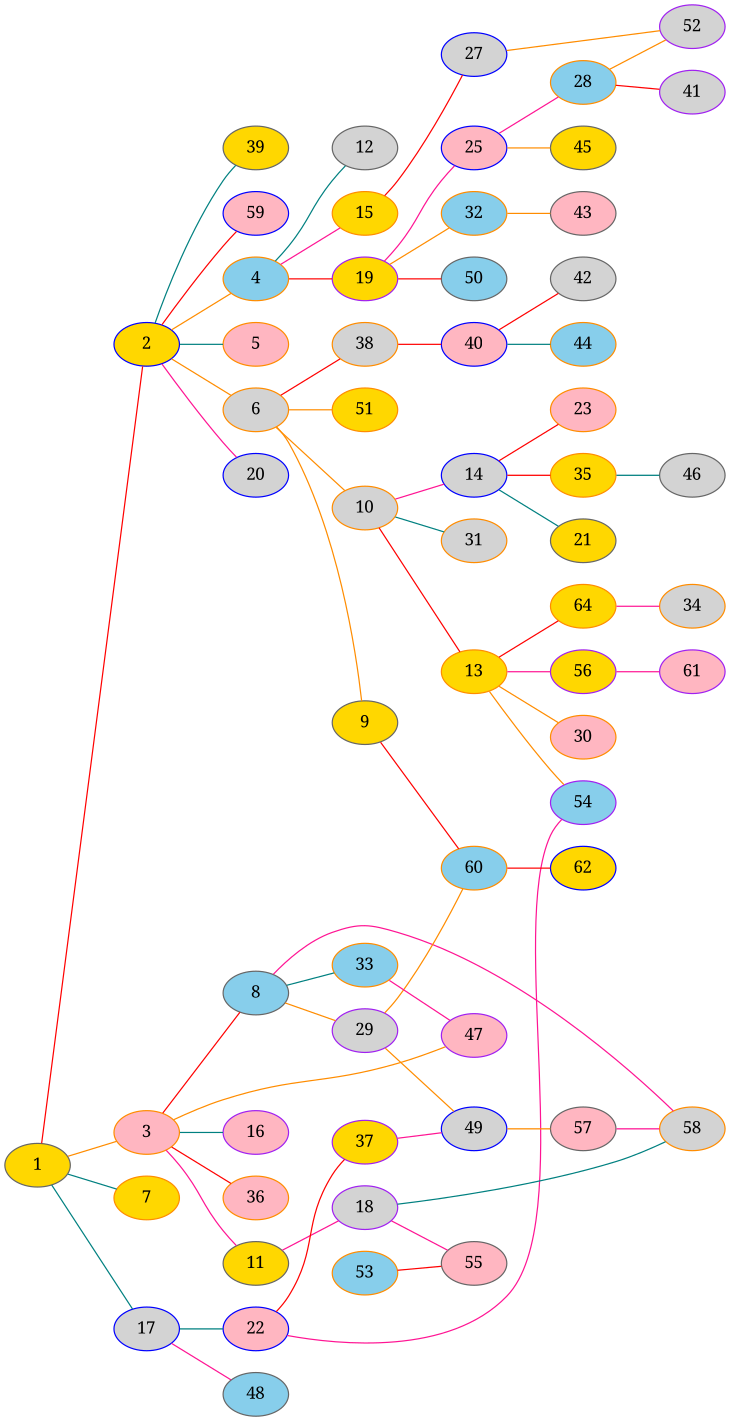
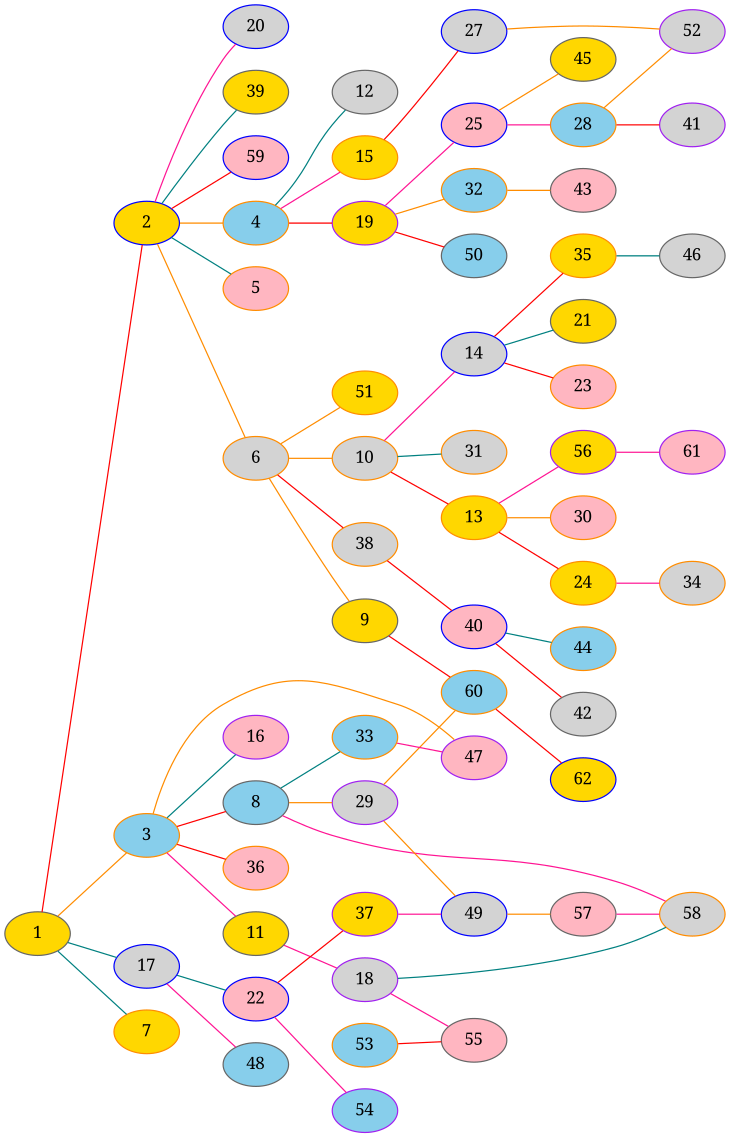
(583, 606) -> (583, 583)
(525, 739) -> none
(147, 1132) -> (147, 835)
